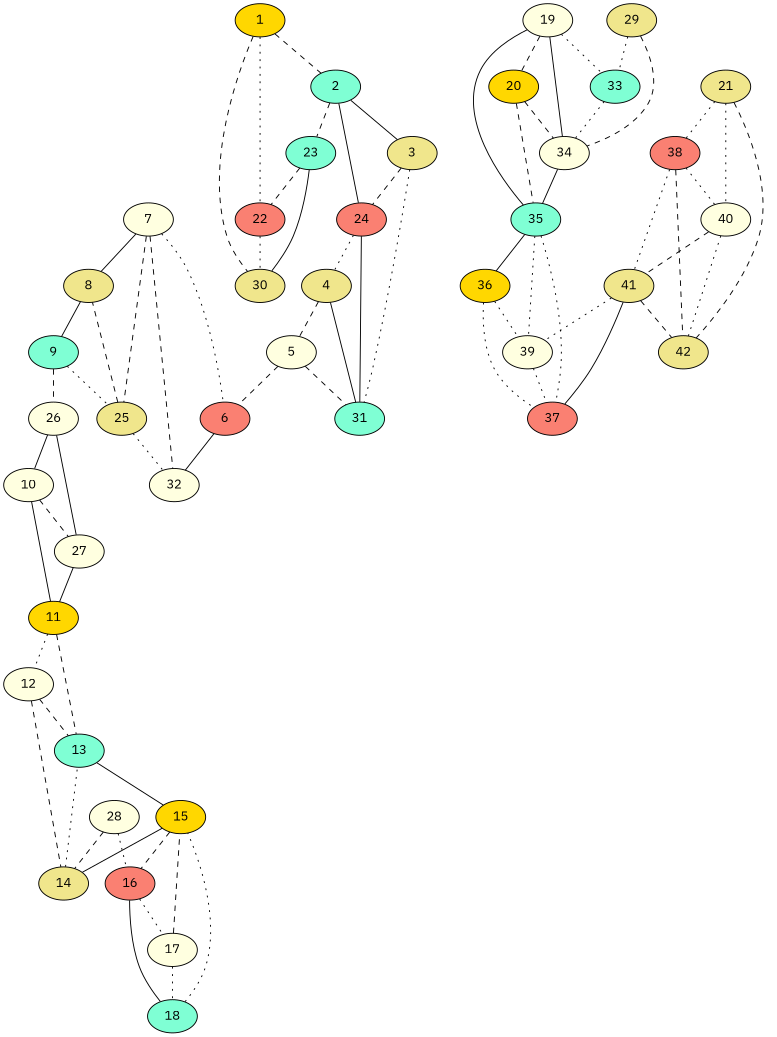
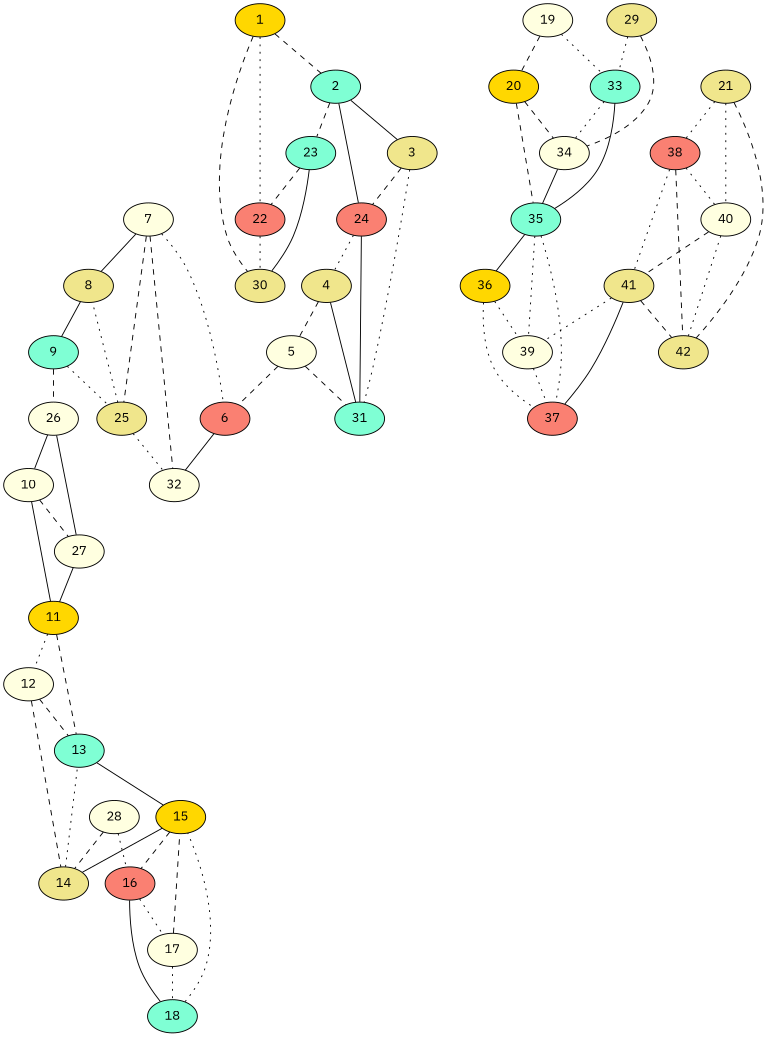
(556, 87) -> none
(475, 112) -> (600, 165)
(105, 352) -> (105, 352)
